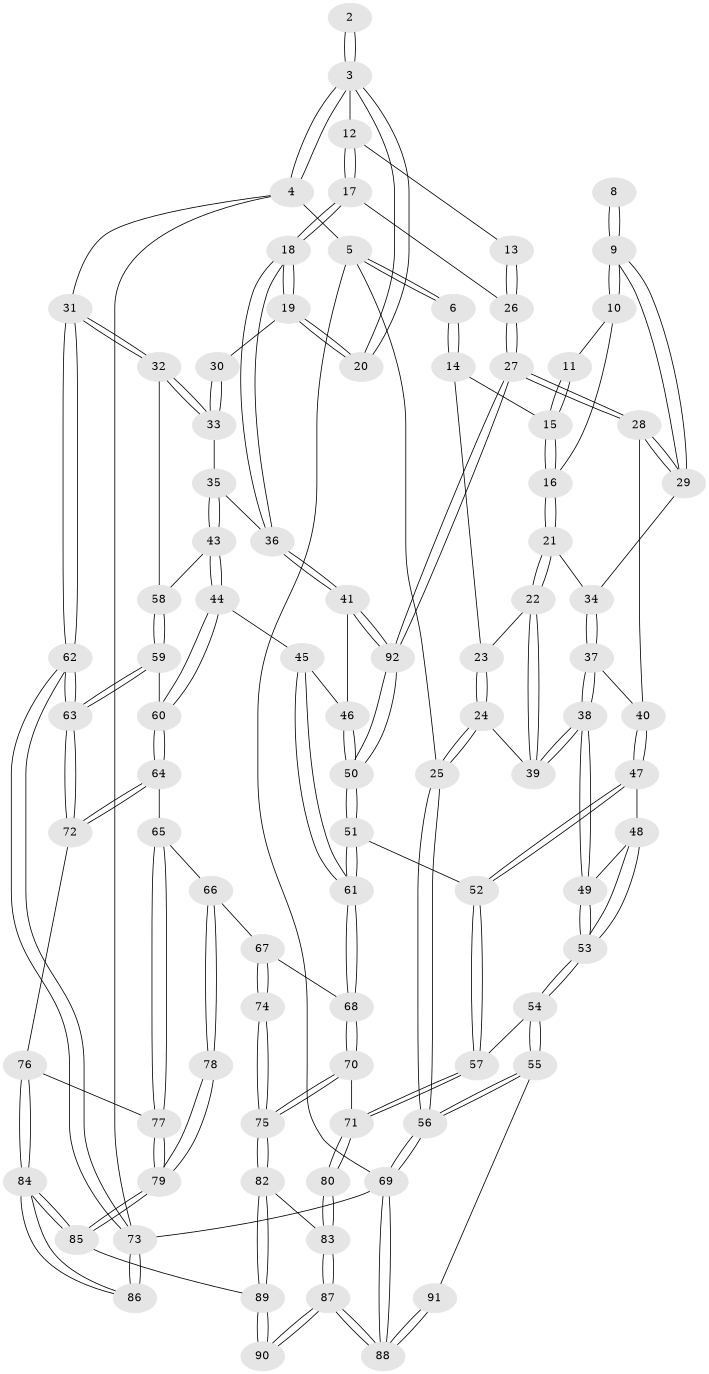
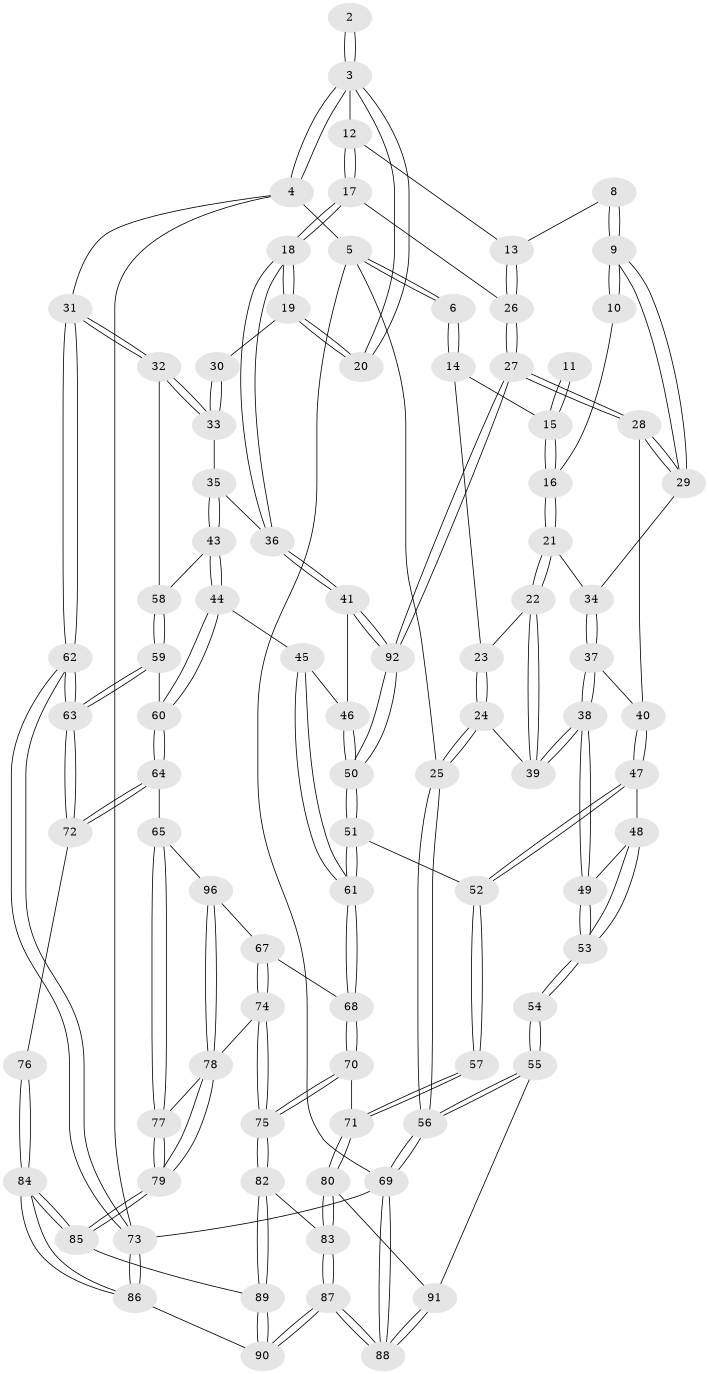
none -> (563, 221)
(592, 338) -> none
(211, 891) -> (211, 891)
none -> (237, 1036)
(506, 1036) -> none
(92, 1094) -> (185, 1094)
none -> (375, 1233)
none -> (199, 1327)
